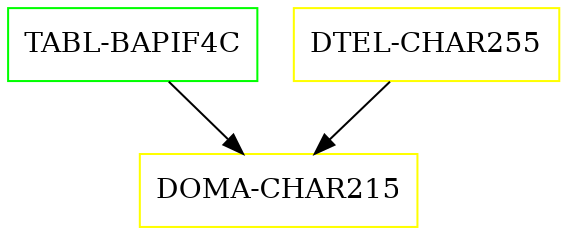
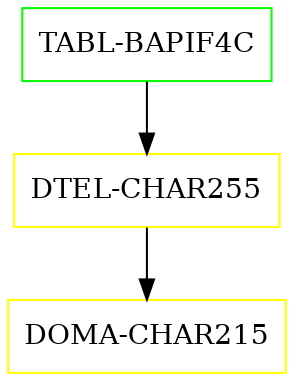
(198, 110) -> (147, 108)
